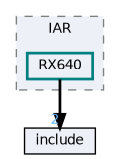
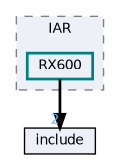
(60, 66) -> (60, 66)
